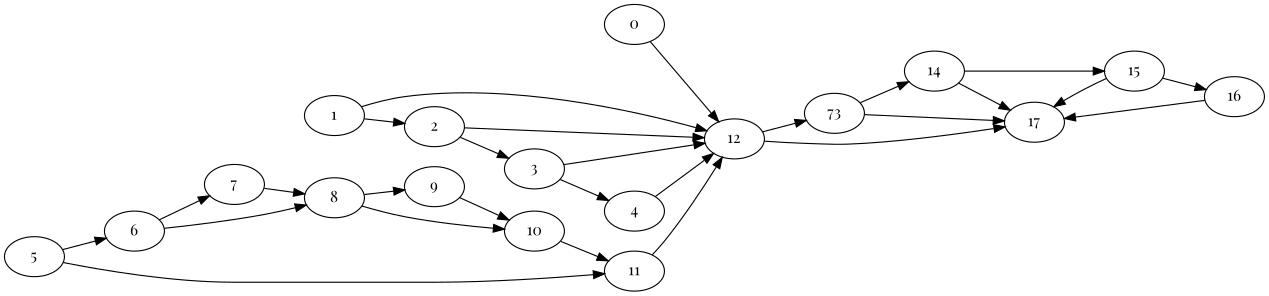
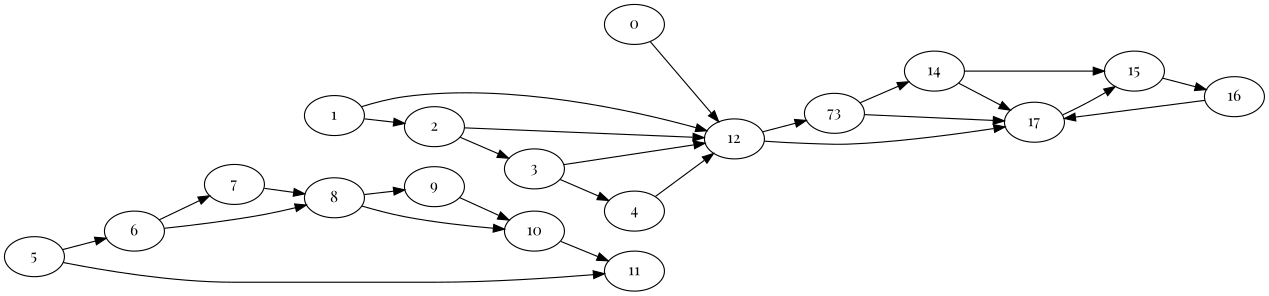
(1085, 89) -> (1084, 104)
(686, 212) -> none
